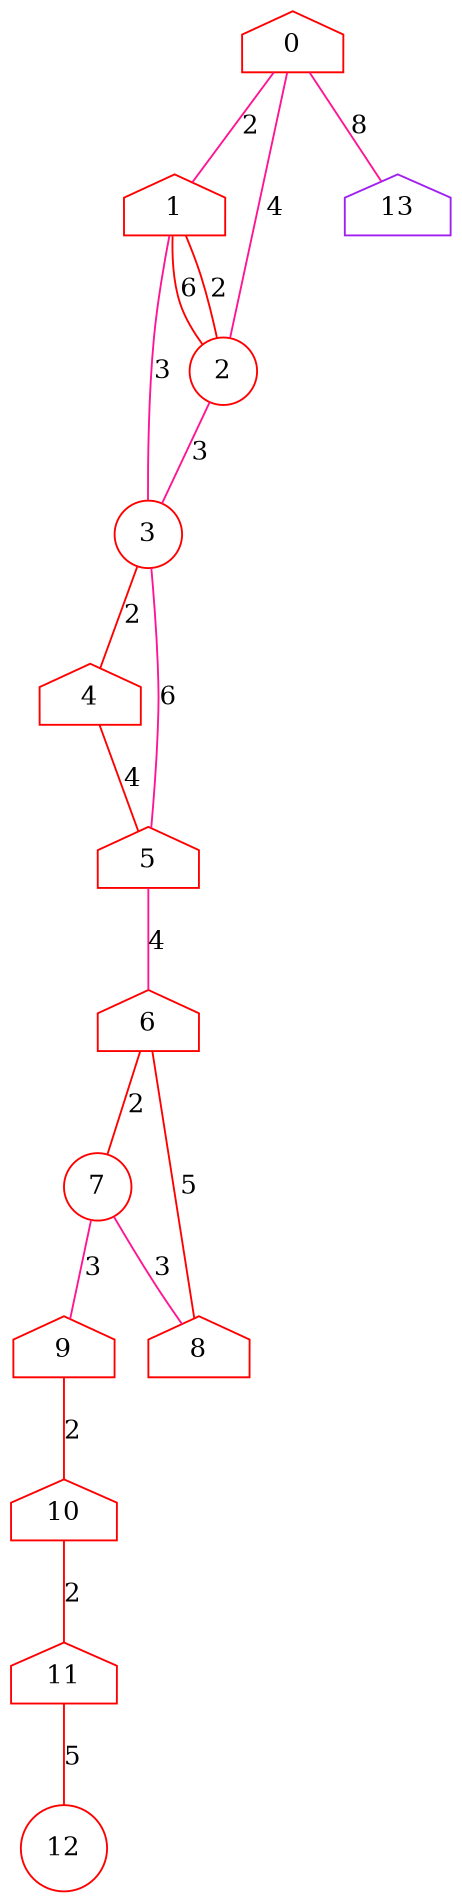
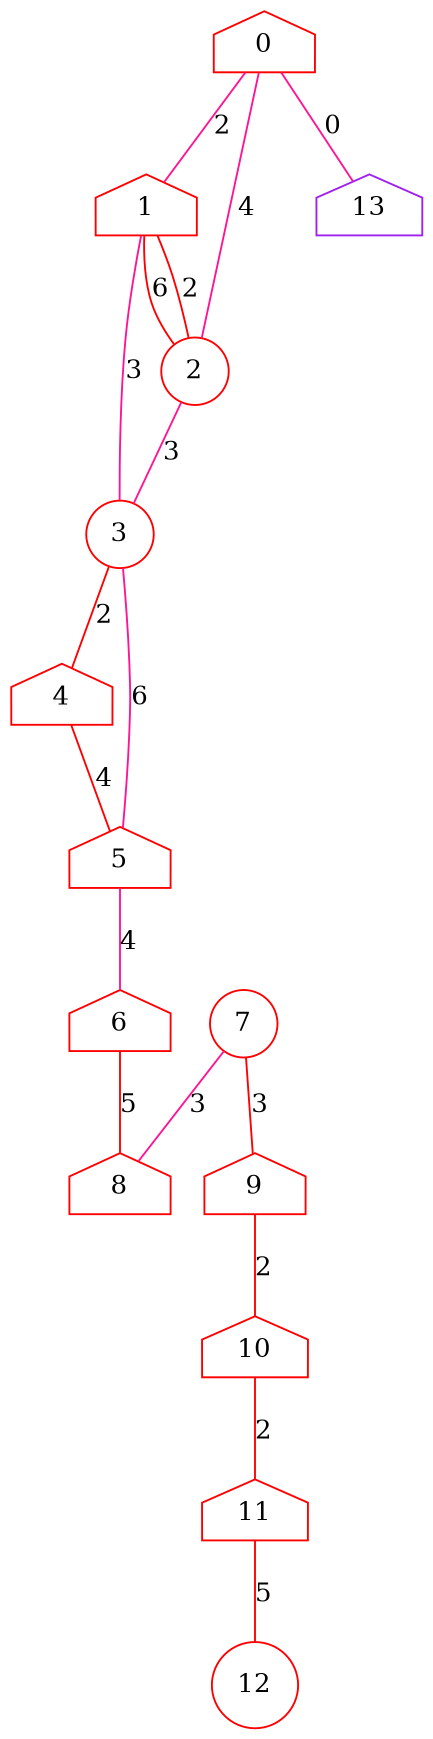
(360, 127) -> (334, 127)
(124, 1103) -> none
(81, 1270) -> (249, 1106)
